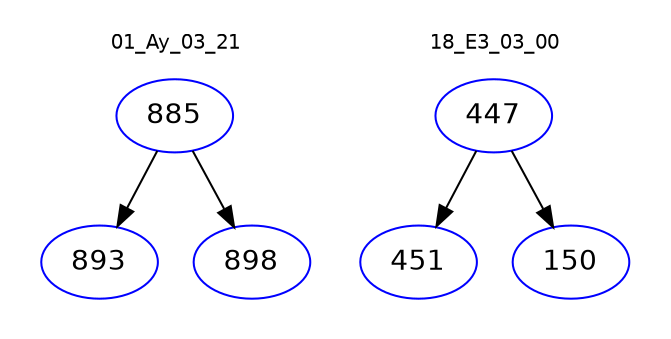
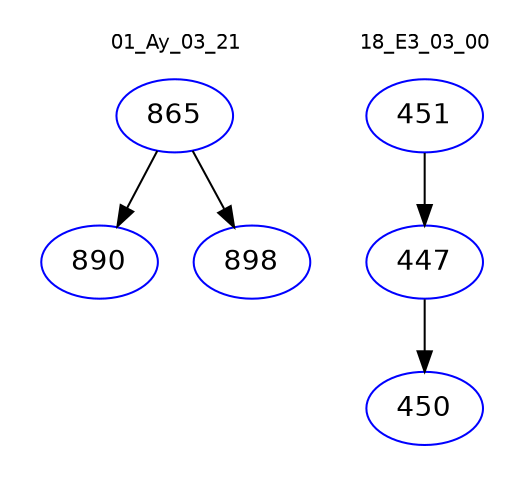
(175, 116) -> (175, 116)
(461, 179) -> (425, 179)
(100, 262) -> (100, 262)
(571, 262) -> (425, 408)
